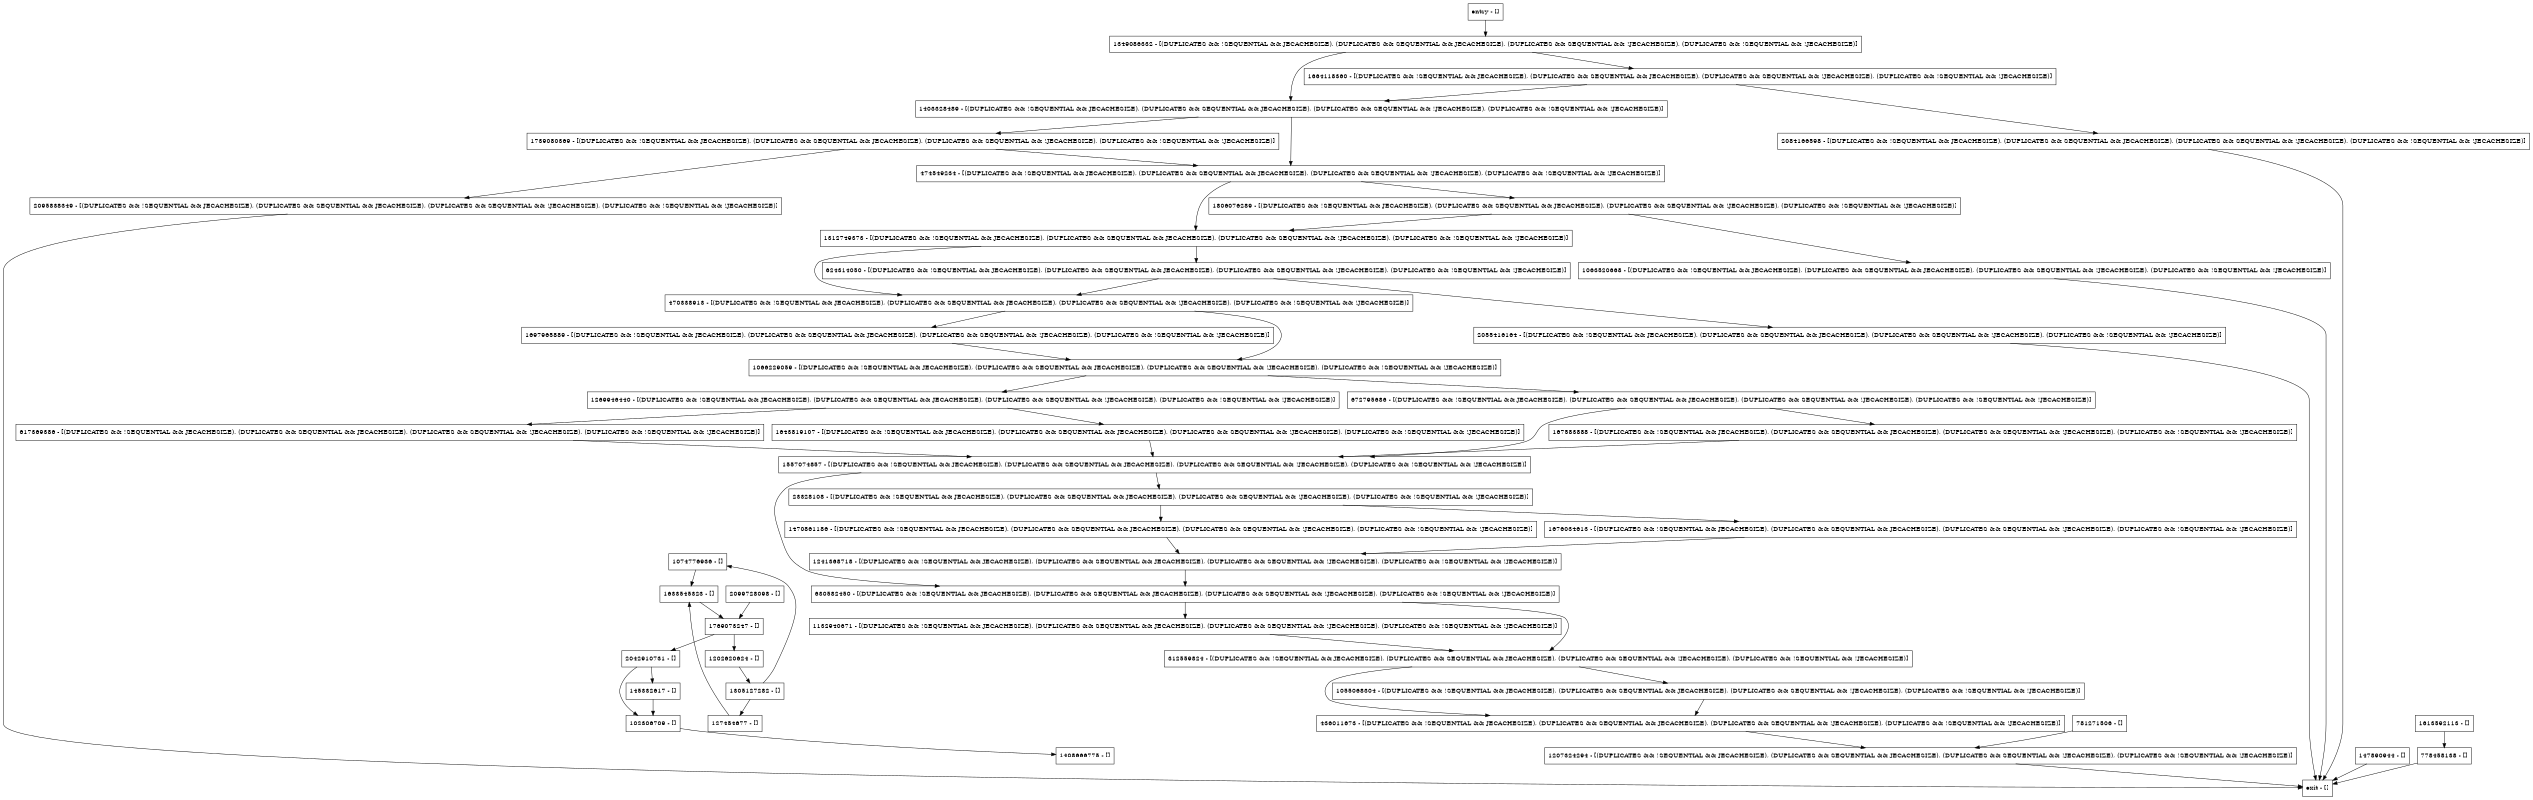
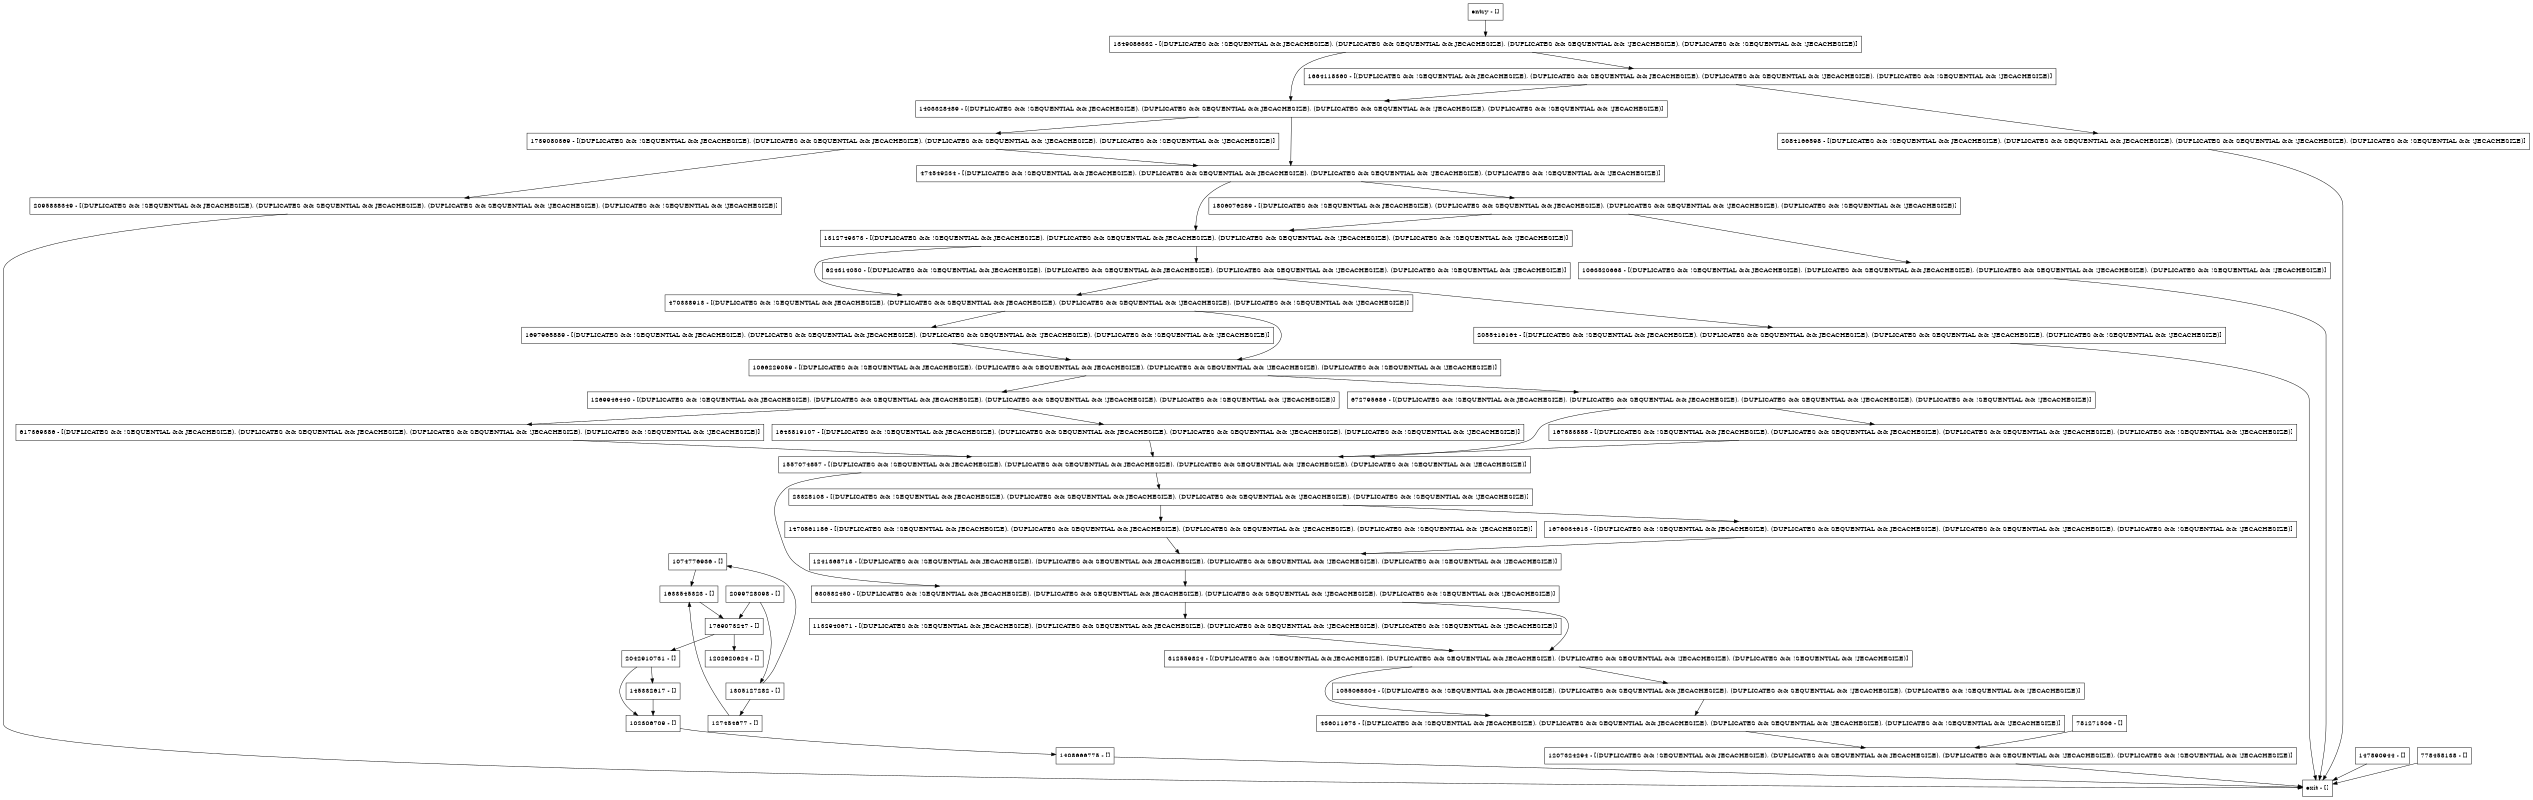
(743, 673) -> (771, 640)
(2444, 724) -> none
none -> (1706, 772)
